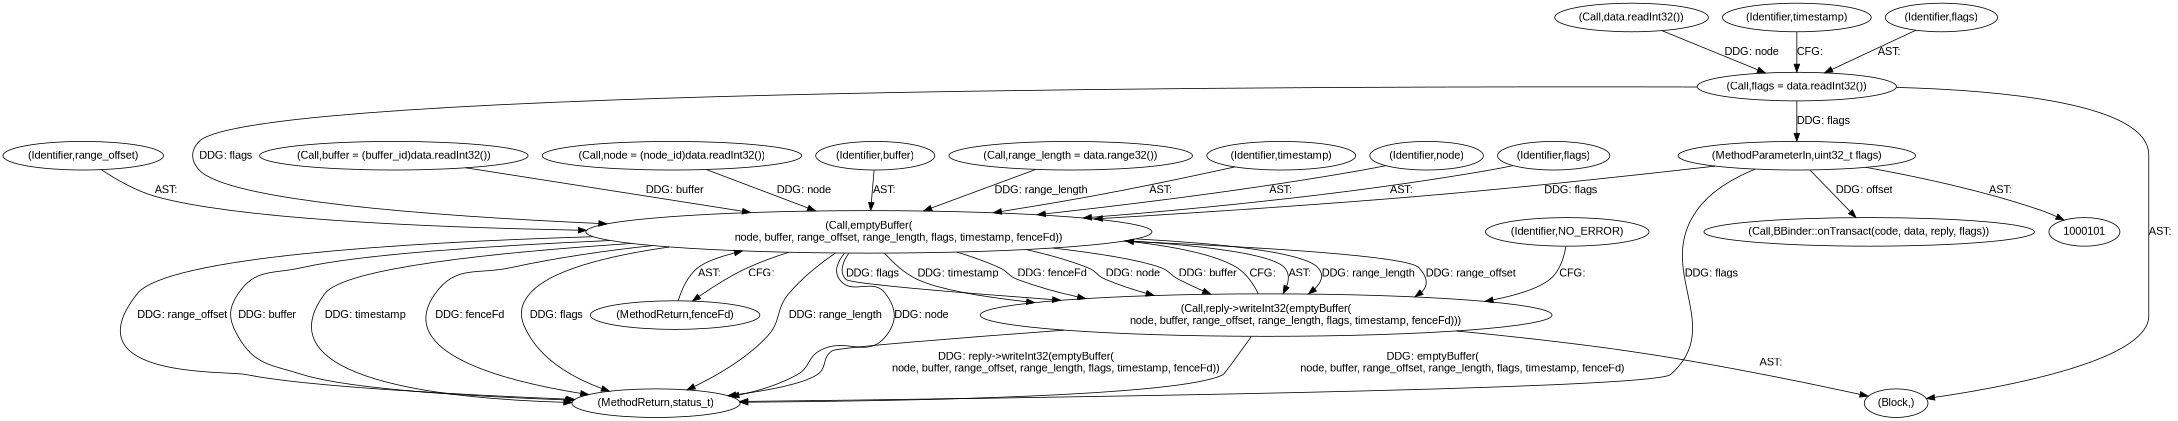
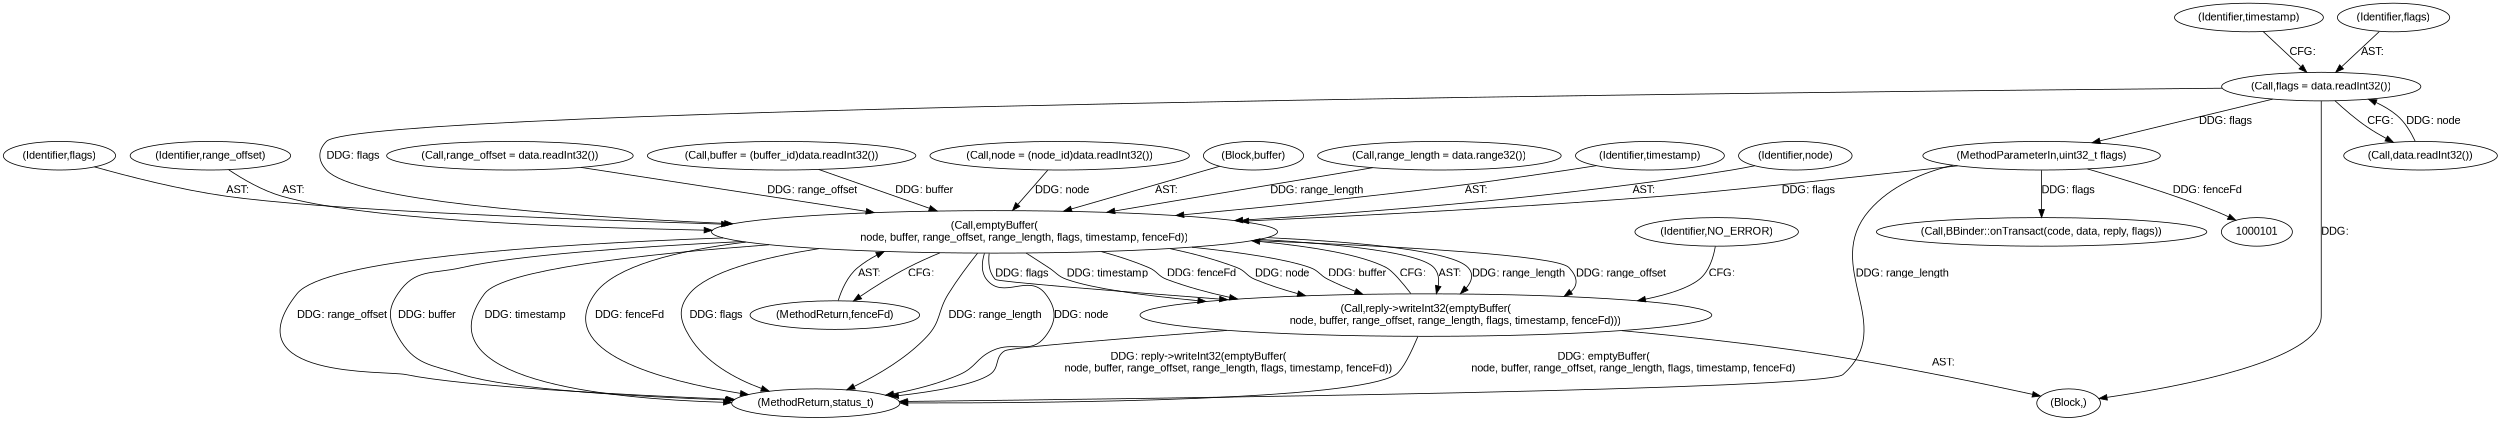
none -> (2359, 121)
none -> (510, 156)
(875, 156) -> (1253, 156)
(1864, 190) -> (2068, 190)
(2002, 190) -> (2208, 190)
(2162, 232) -> (2337, 232)
(1711, 273) -> (1903, 273)
